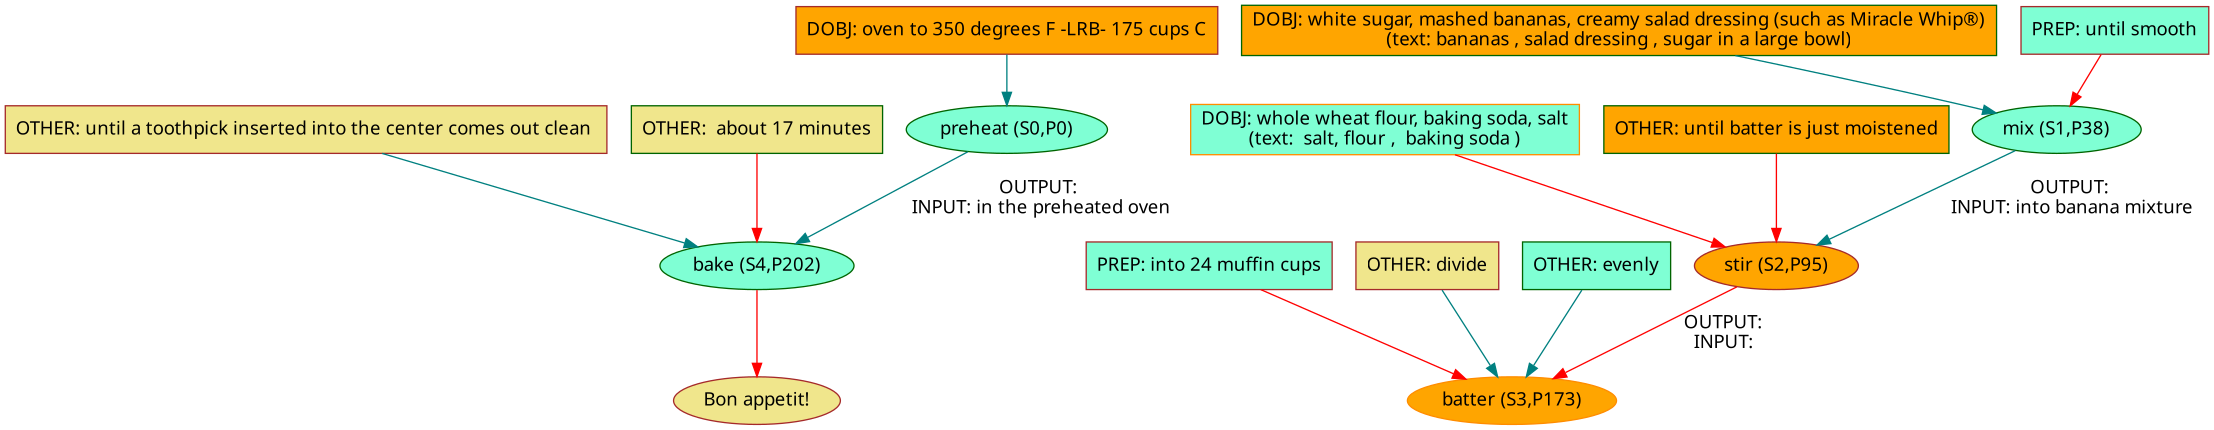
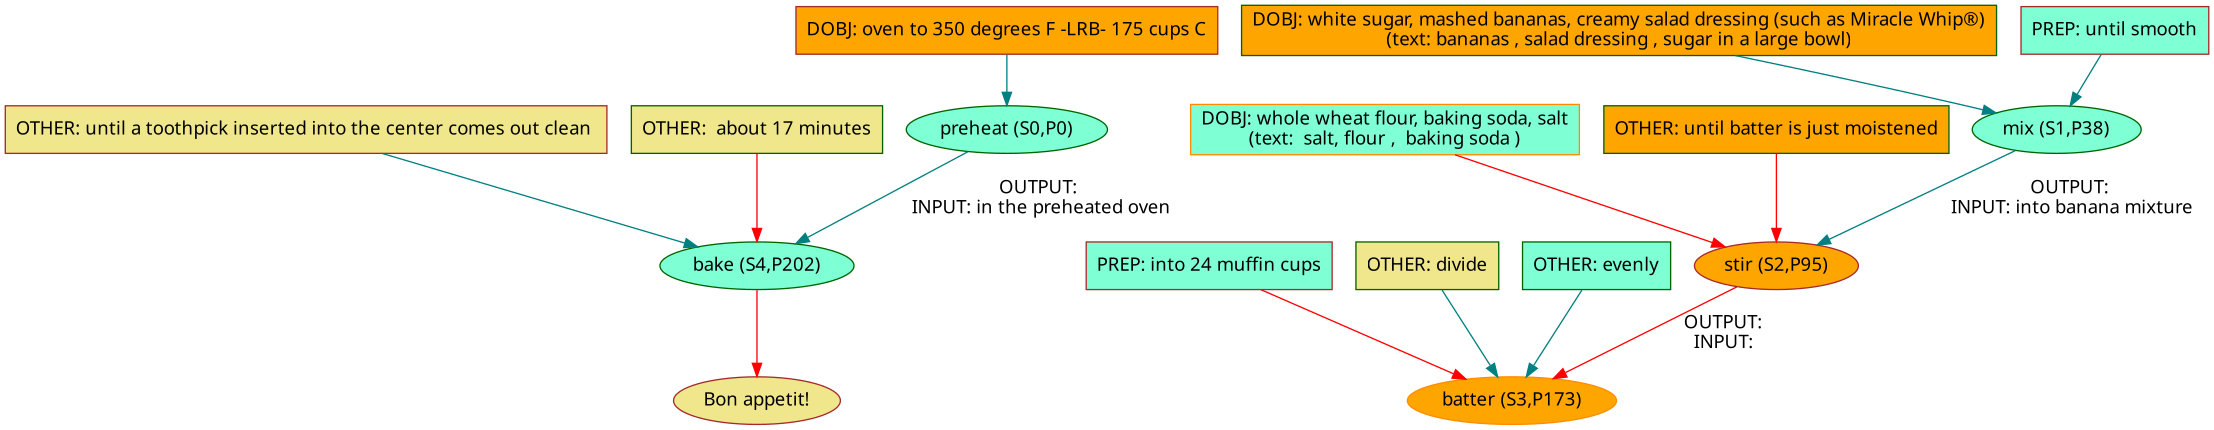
(2089, 74) -> (2089, 74)
(1427, 266) -> (1427, 266)
